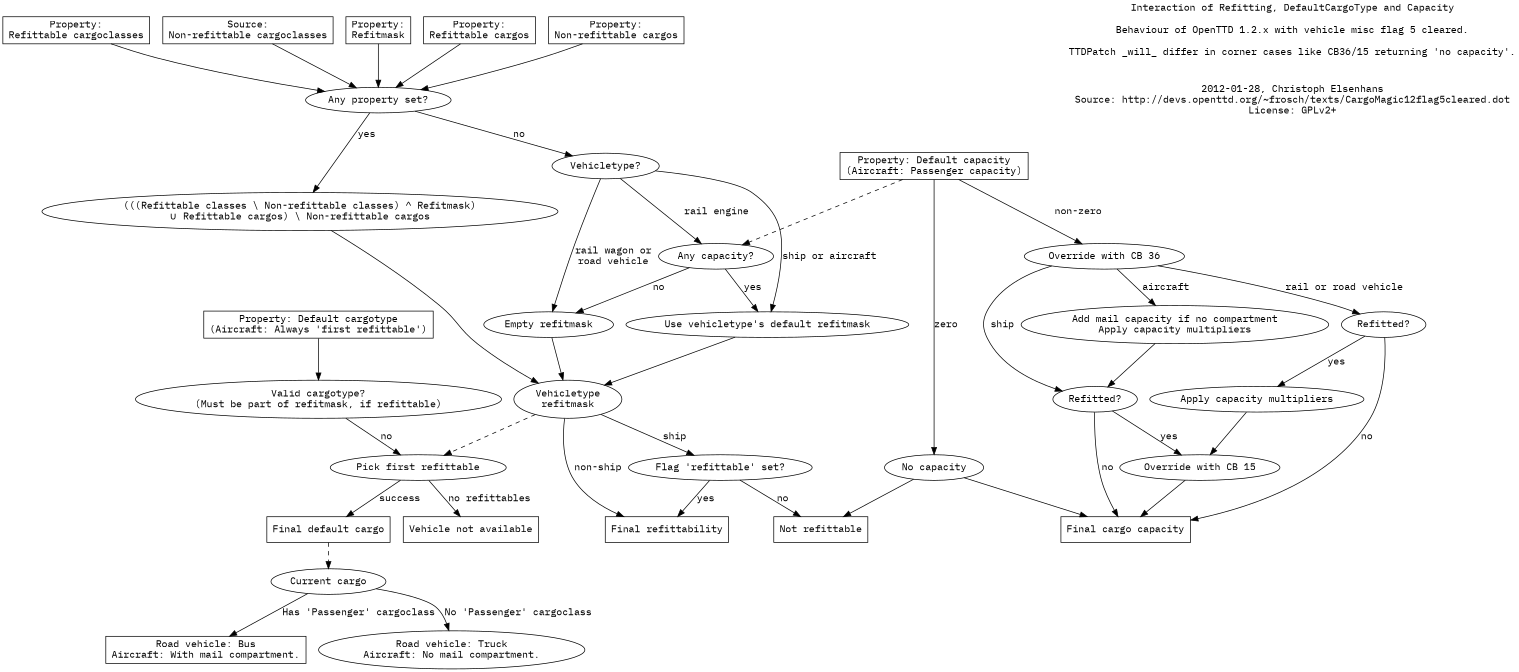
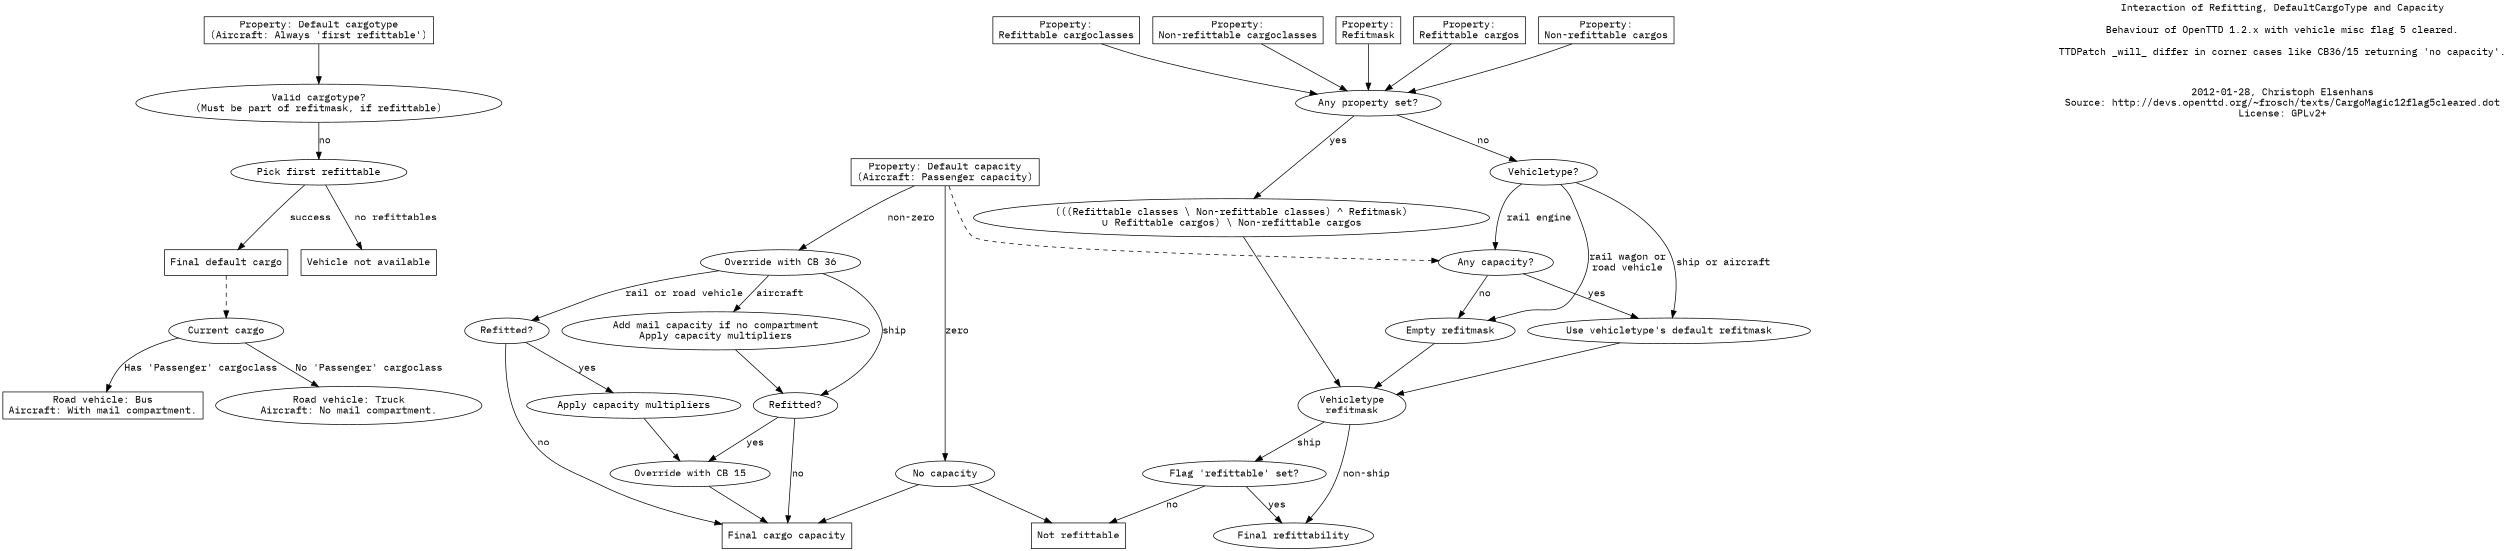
(248, 30) -> (1238, 30)
(493, 433) -> none
(667, 530) -> (1294, 536)
